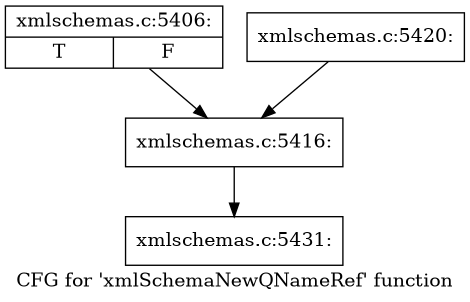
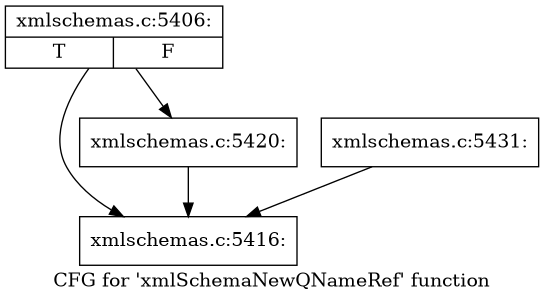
none -> (150, 88)
(234, 185) -> (316, 189)
